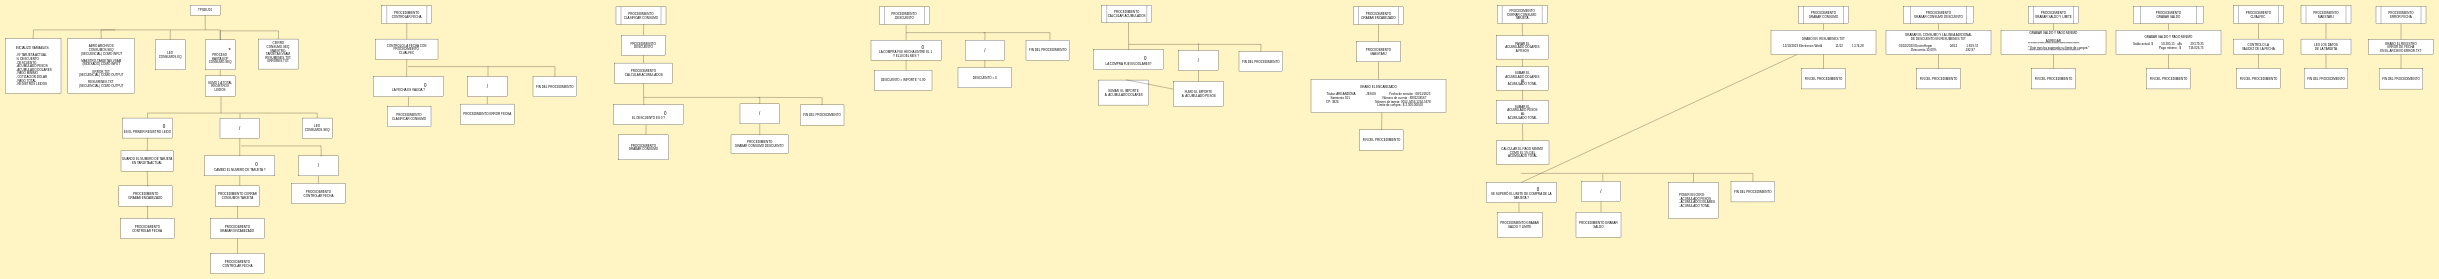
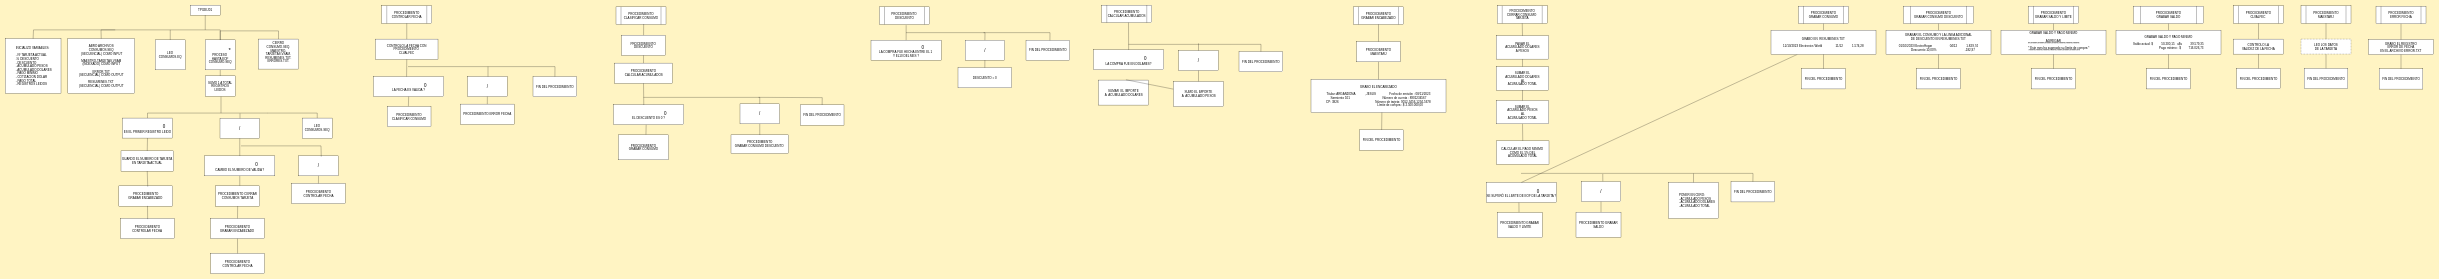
(2326, 47) -> (2326, 47)
(906, 66) -> none
(903, 80) -> none
(240, 166) -> (240, 166)
(1521, 192) -> (1521, 192)
